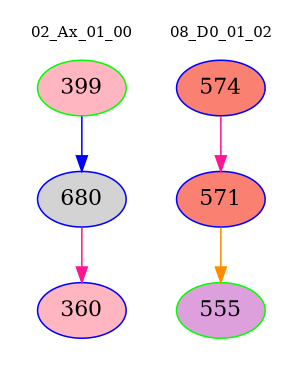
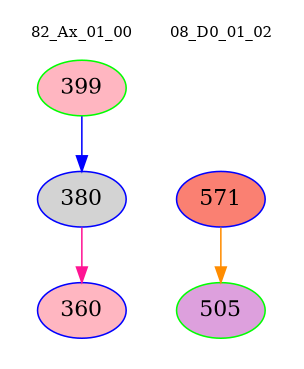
(82, 33) -> (82, 33)
(221, 88) -> none
(82, 199) -> (82, 199)
(221, 310) -> (221, 310)
